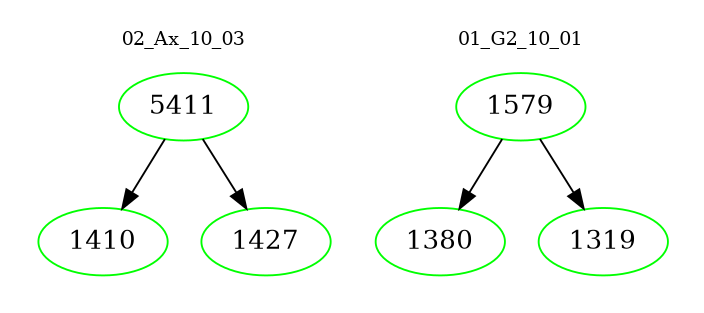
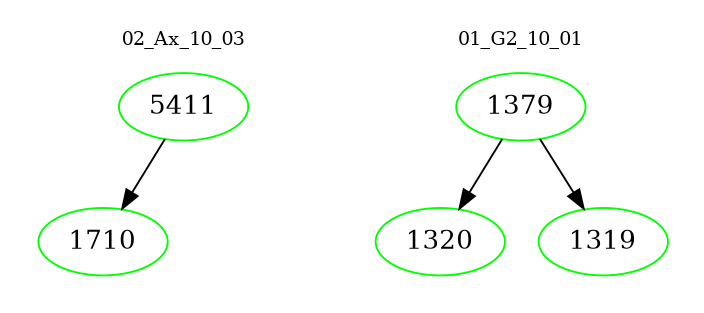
(521, 107) -> (521, 107)
(103, 242) -> (103, 242)
(266, 242) -> none
(440, 242) -> (440, 242)
